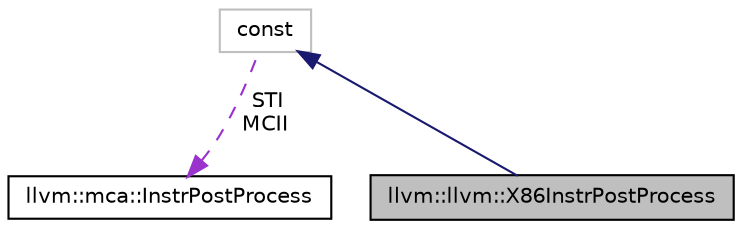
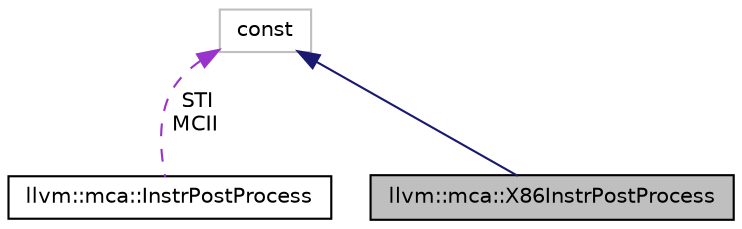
(235, 108) -> (164, 112)
(552, 197) -> (552, 197)
